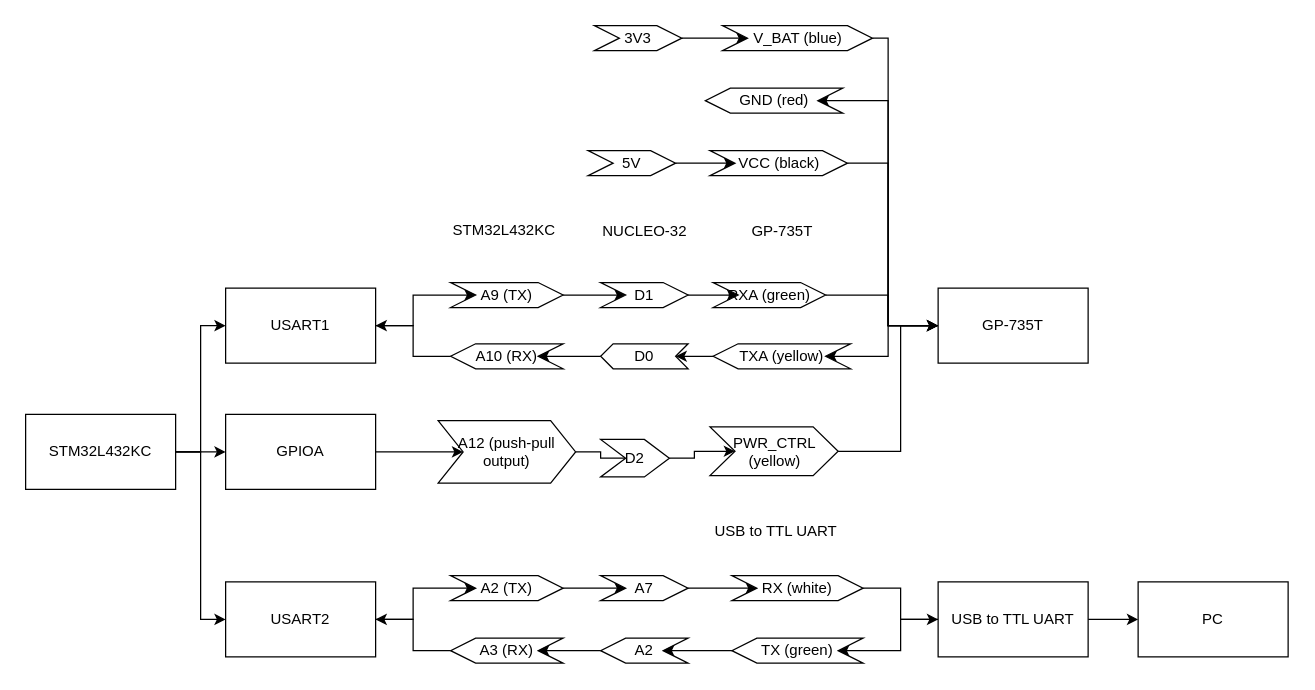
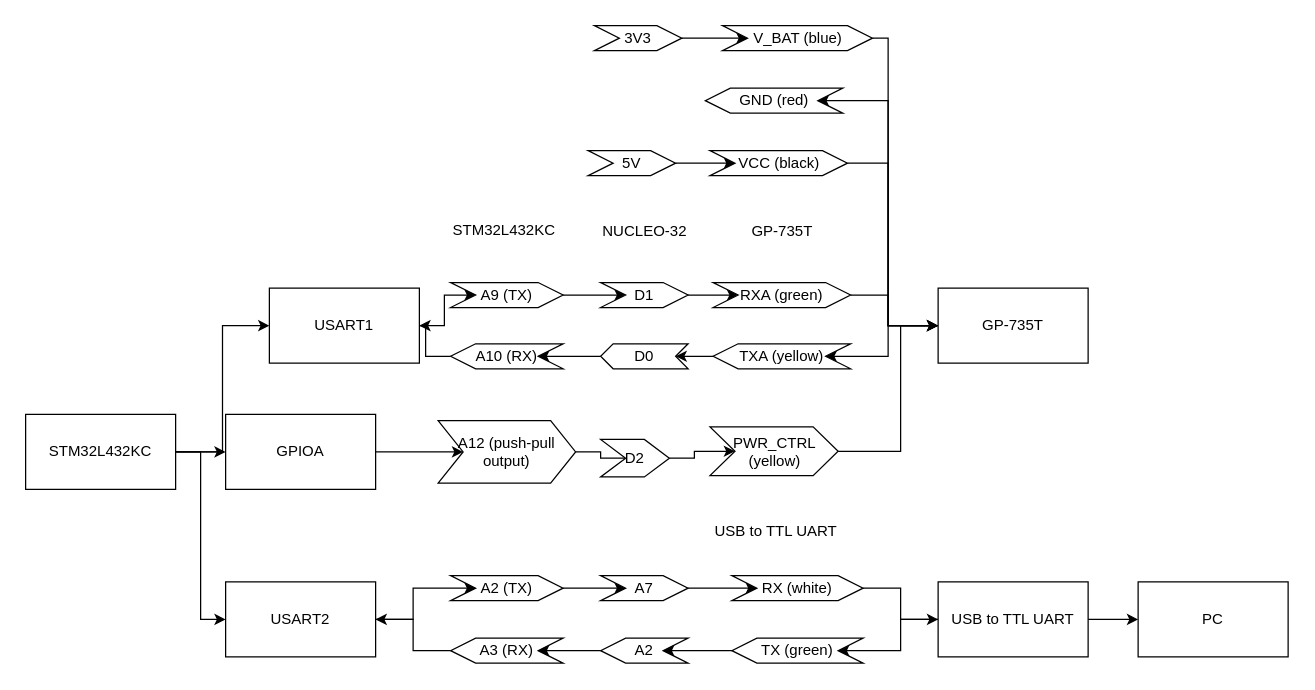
(769, 295) -> (782, 295)
(301, 326) -> (344, 326)
